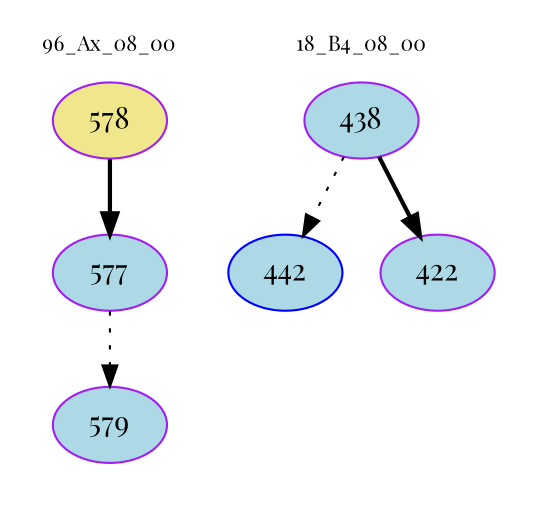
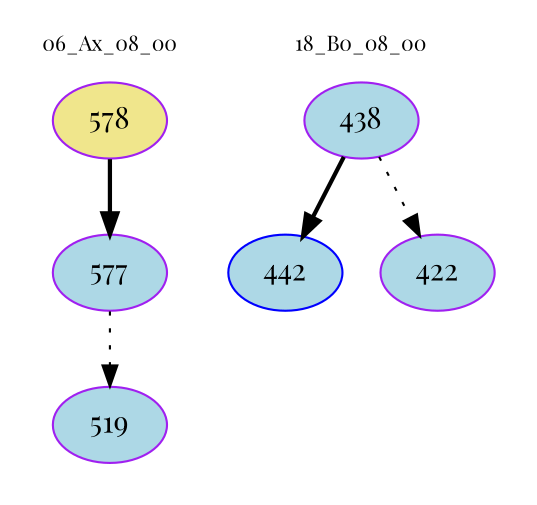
(110, 45) -> (110, 45)
(361, 45) -> (361, 45)
(328, 187) -> (328, 187)
(395, 187) -> (395, 187)
(110, 425) -> (110, 425)
